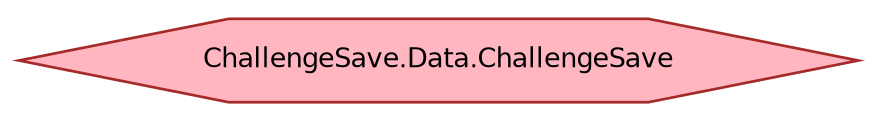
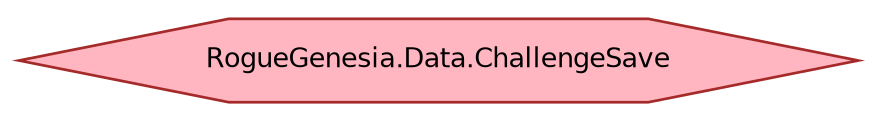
(439, 61) -> (439, 61)
